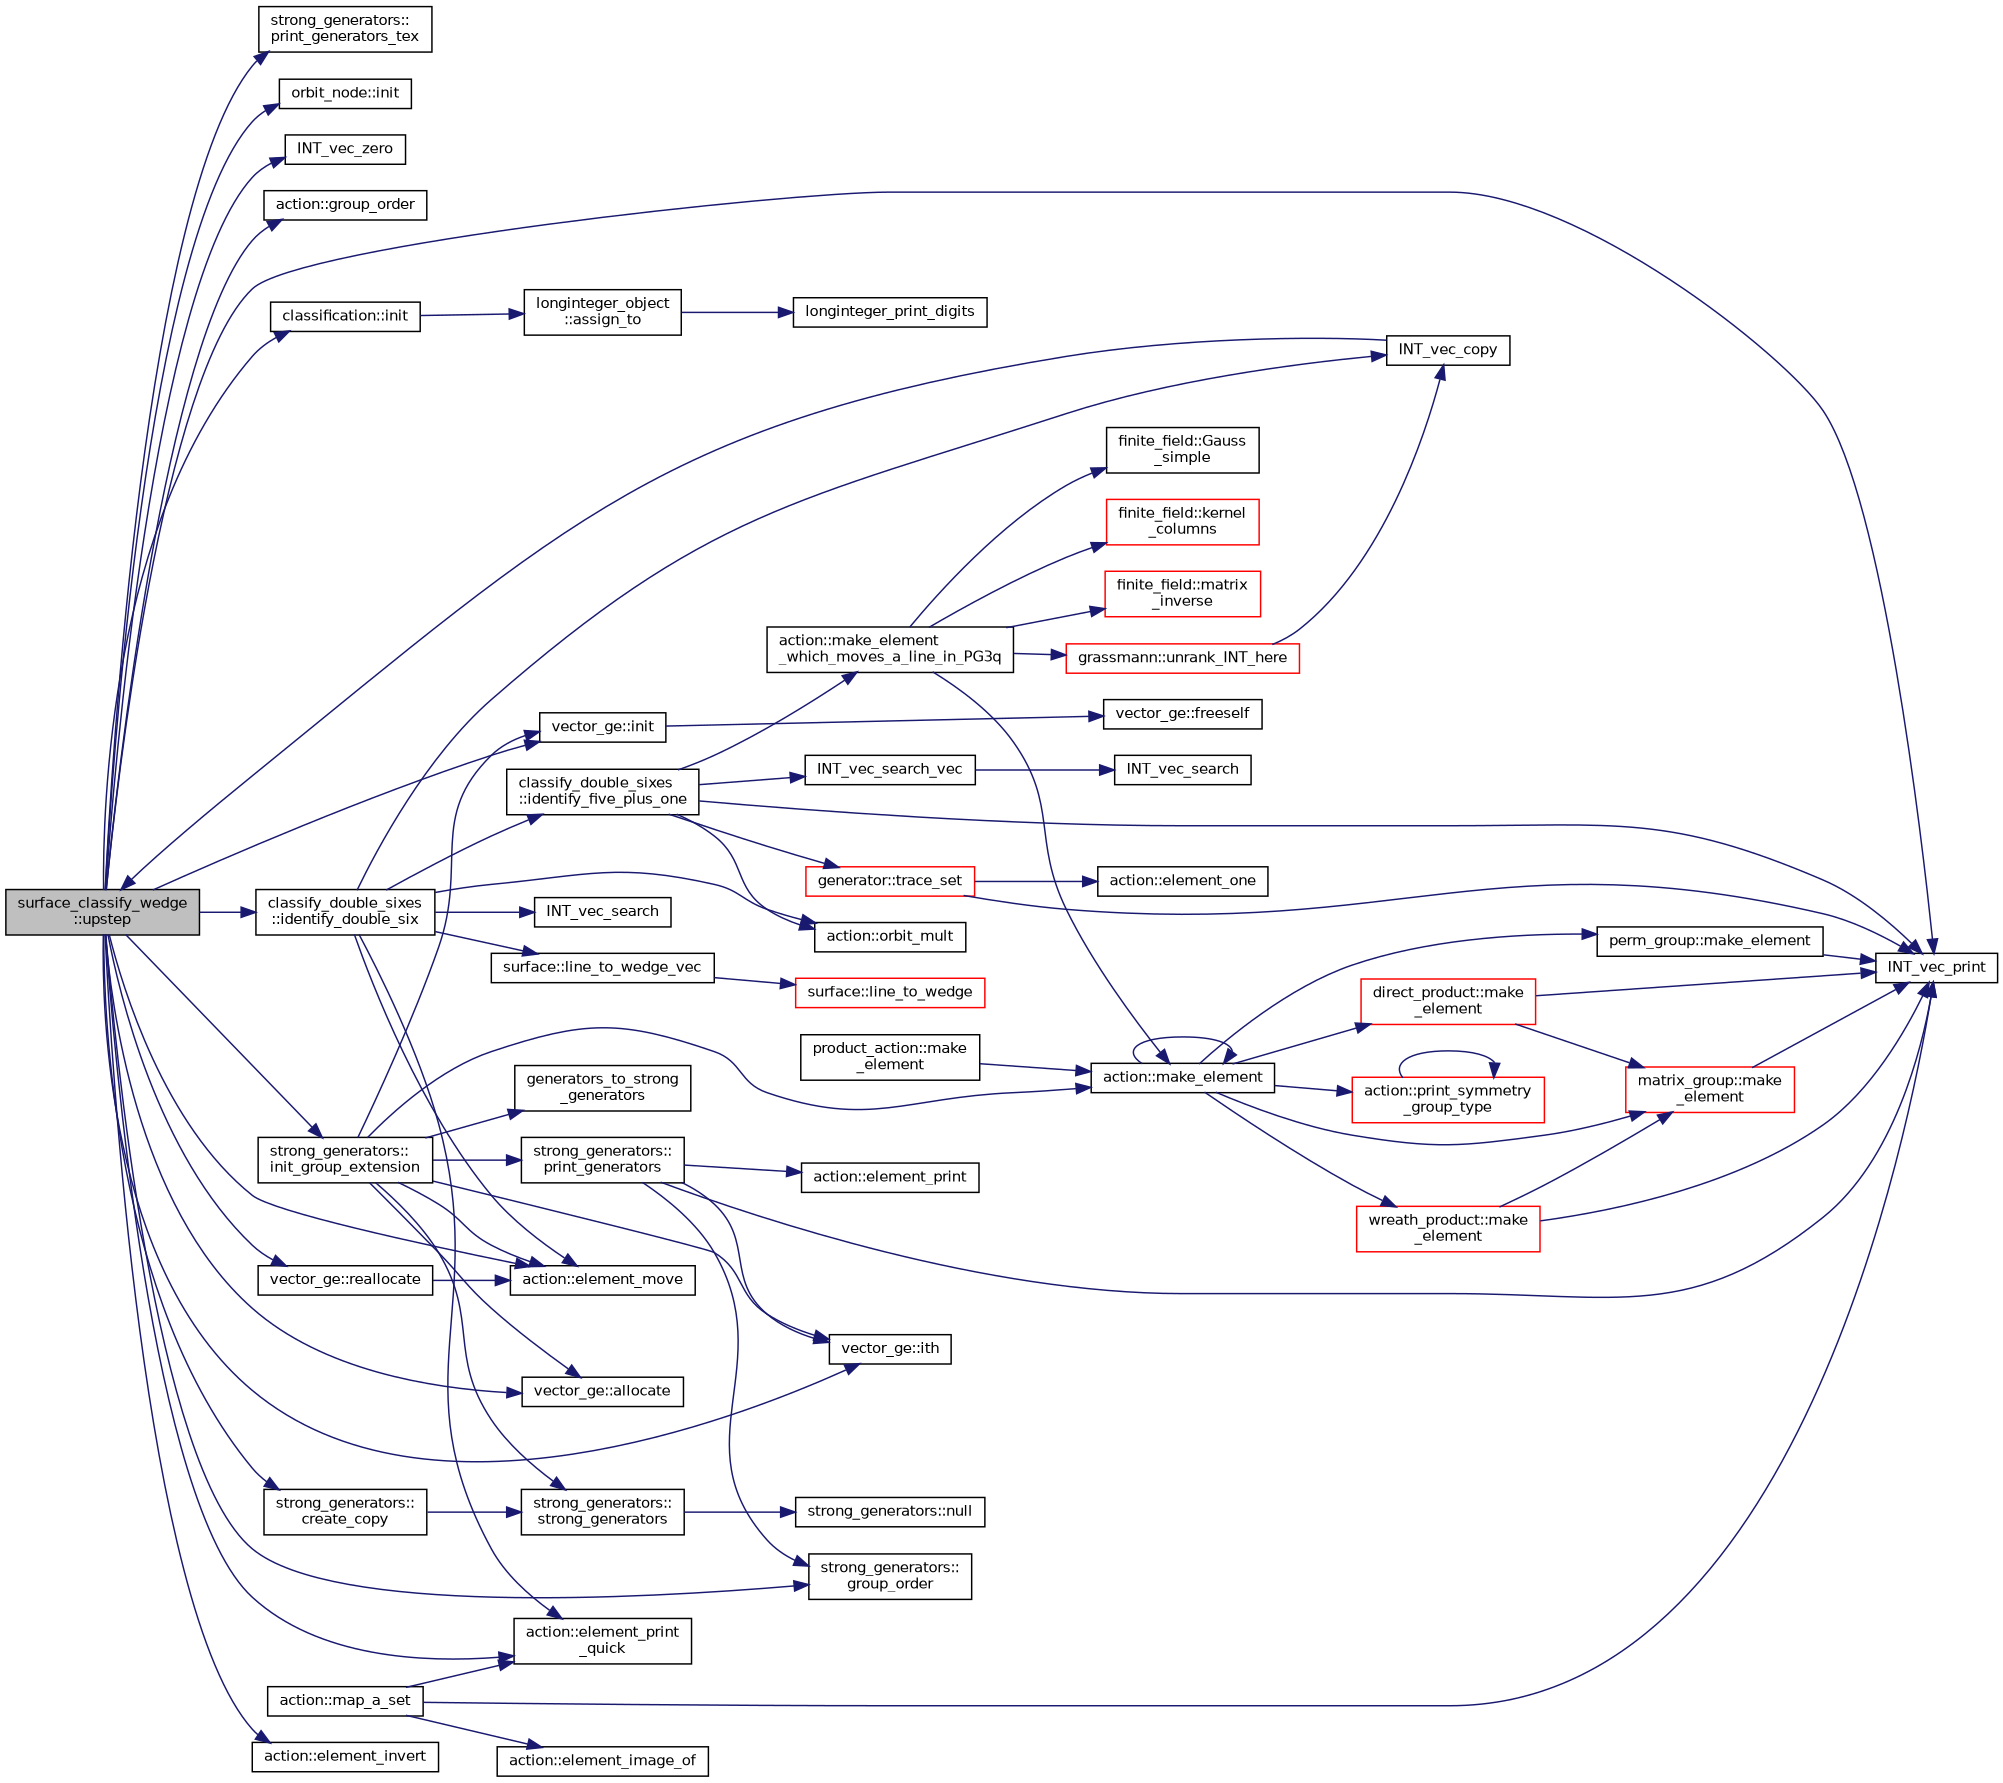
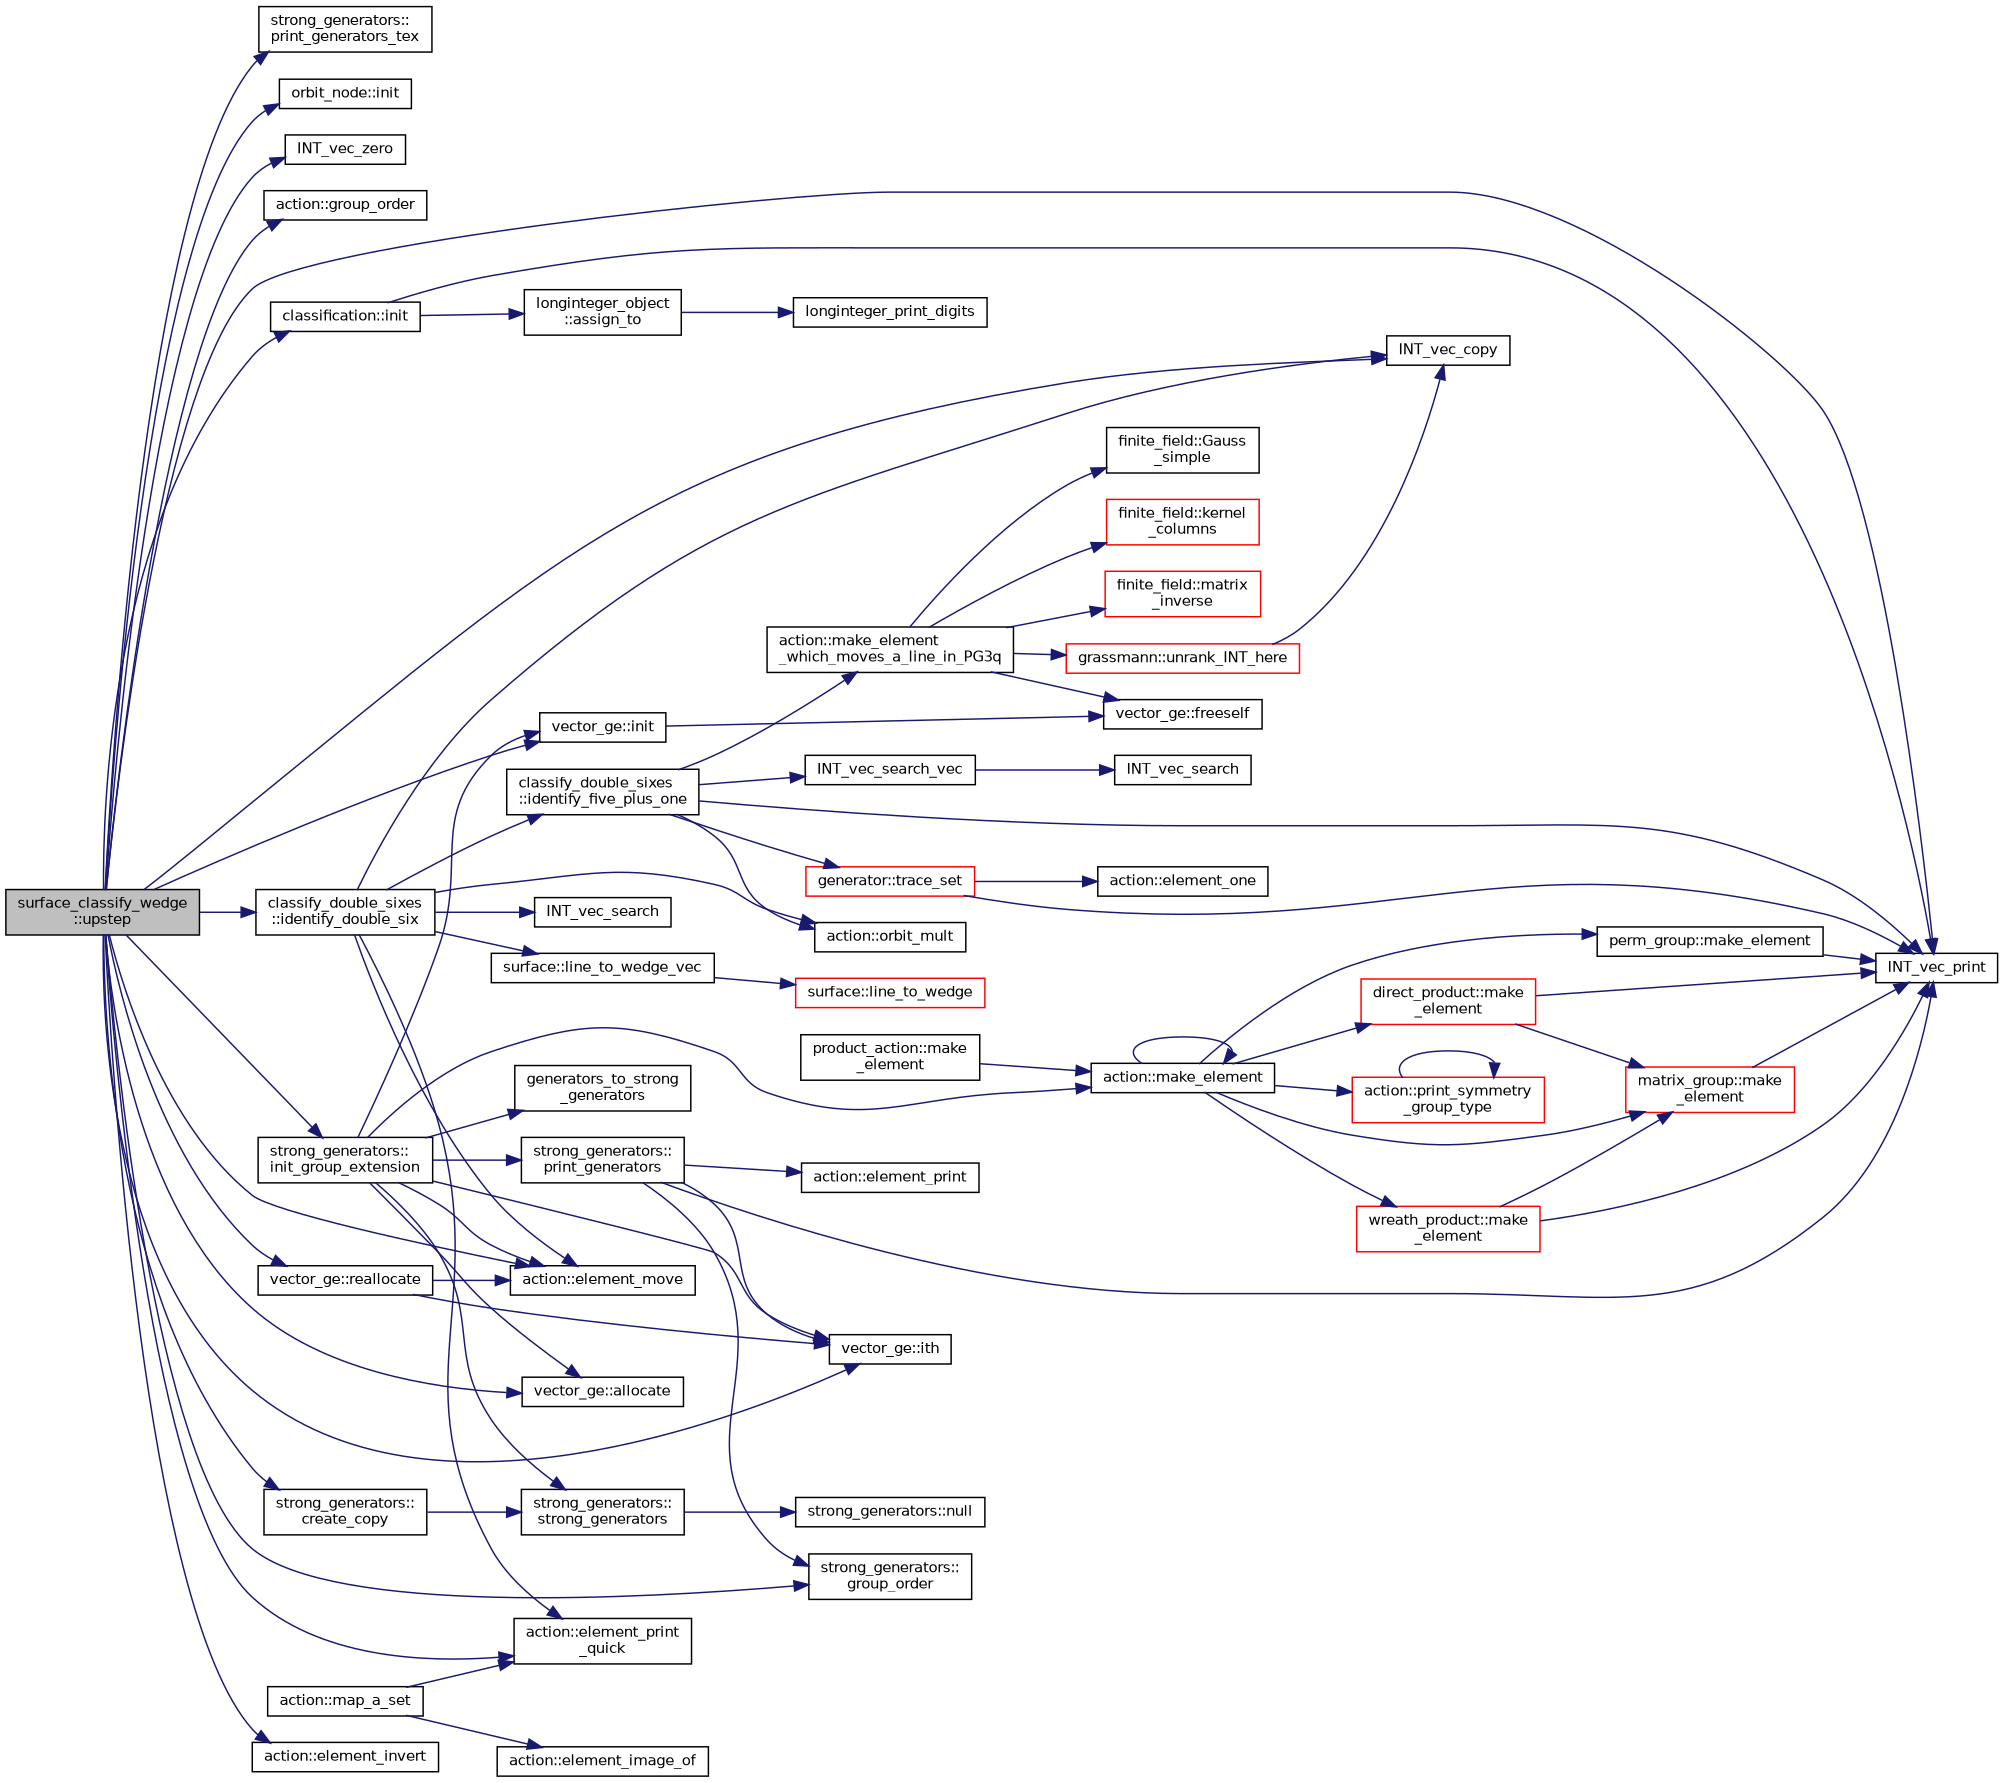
(697, 460) -> (699, 485)
(1049, 856) -> (1047, 684)
none -> (613, 1324)
(1397, 1706) -> (1368, 248)
